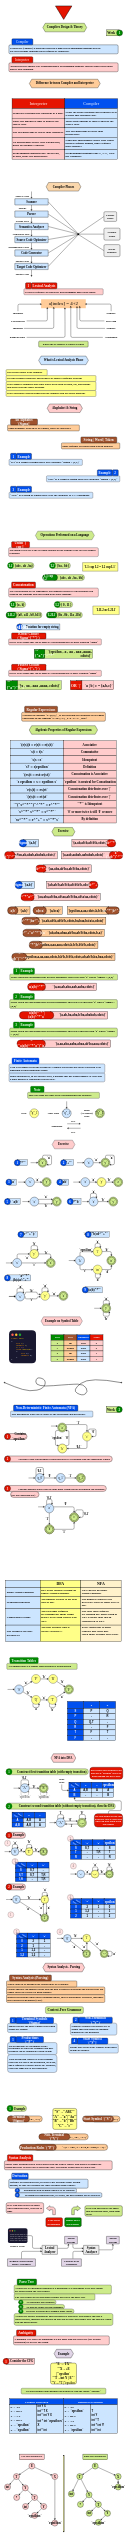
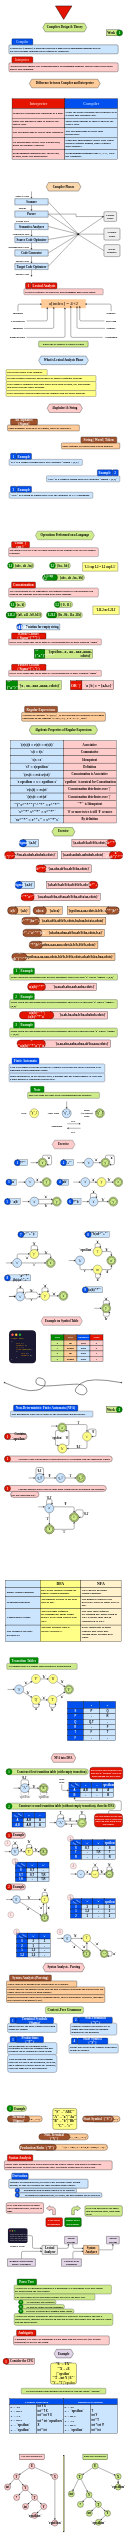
(32, 219) -> (100, 214)
(90, 1252) -> none
(102, 1632) -> (102, 1632)
(91, 2252) -> (91, 2252)
